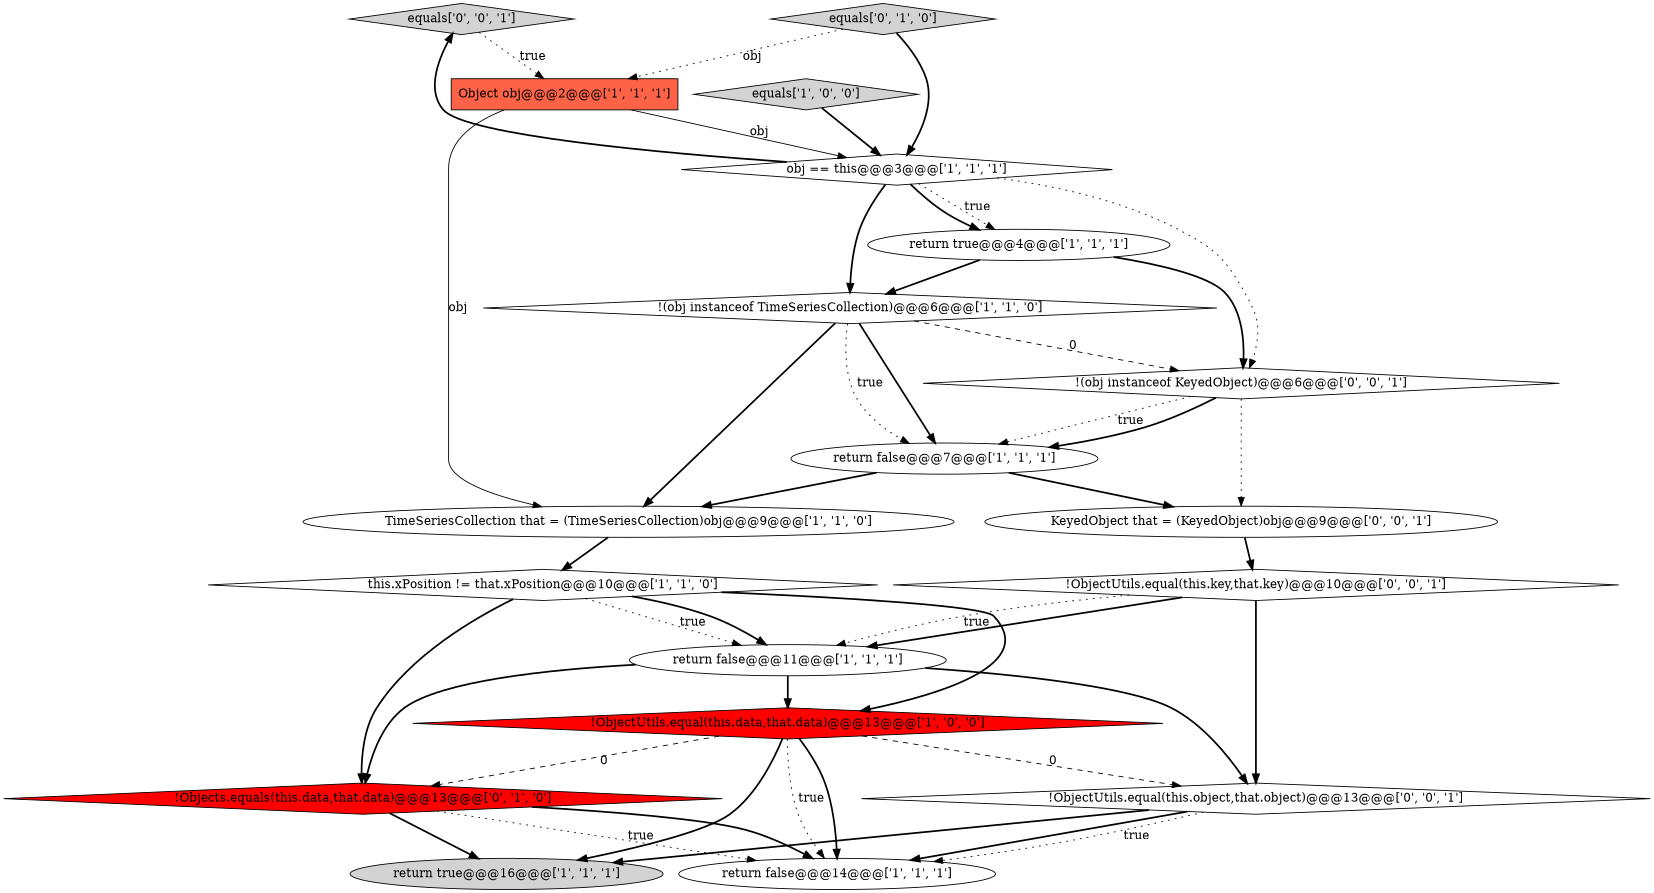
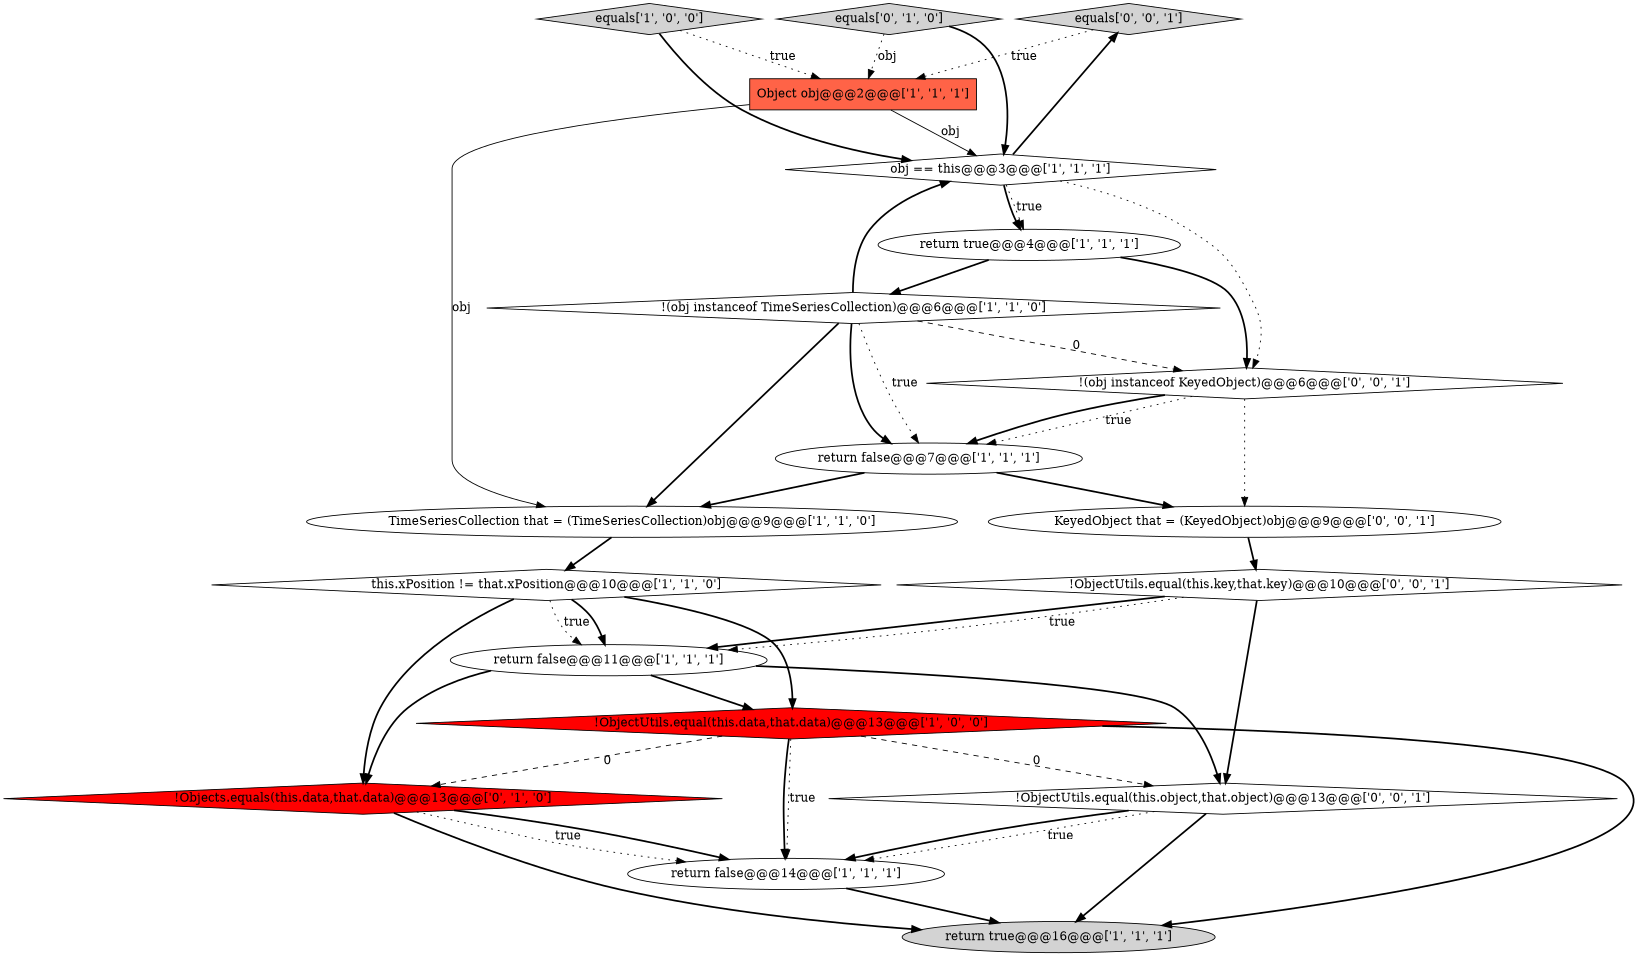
none -> (746, 53)
(859, 231) -> (876, 222)
none -> (918, 905)
